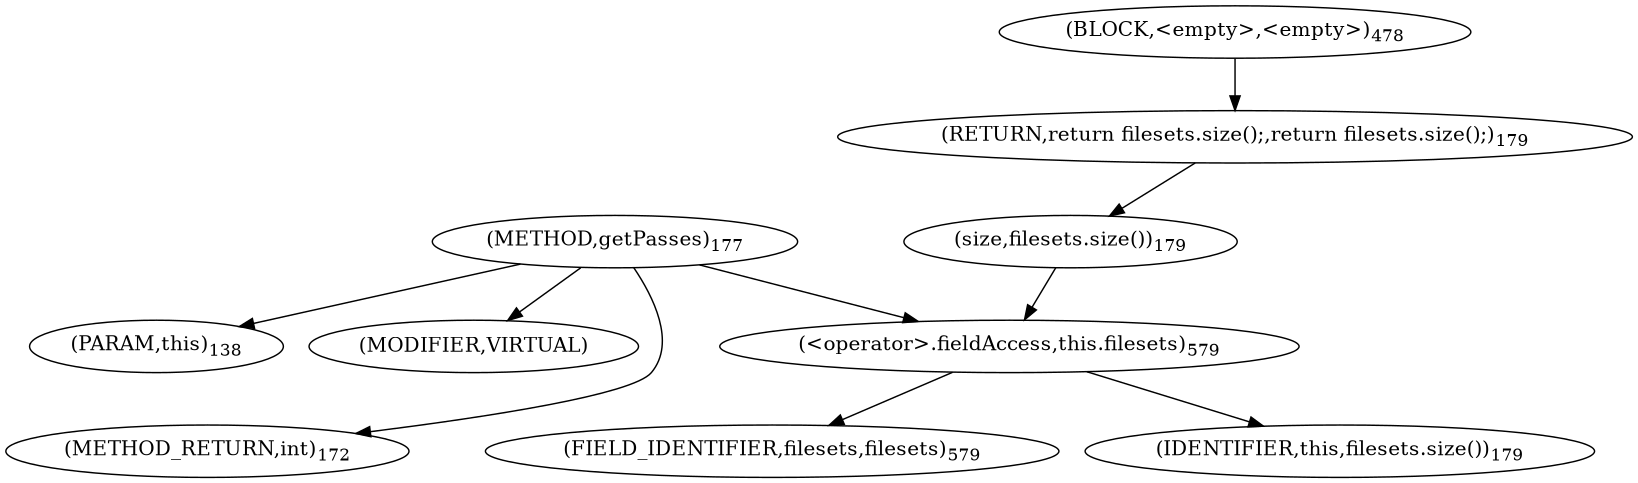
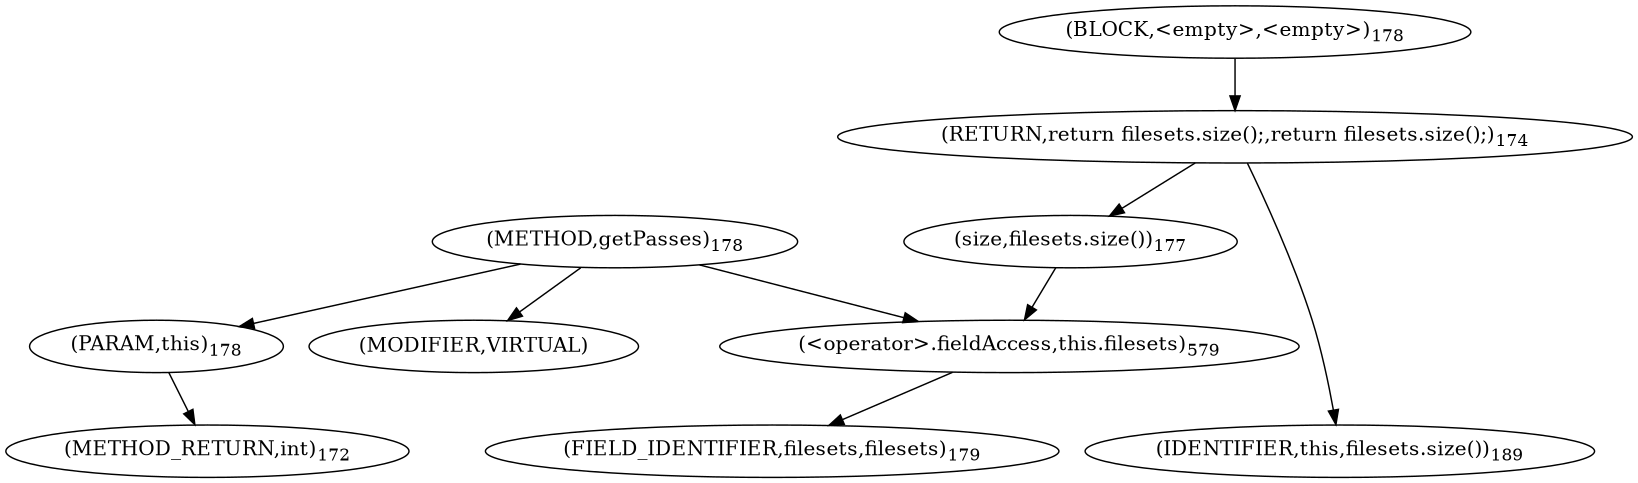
(1388, 30) -> (1388, 30)
(1512, 135) -> (1512, 135)
(727, 239) -> (727, 239)
(1170, 239) -> (1170, 239)
(226, 344) -> (226, 344)
(1168, 397) -> (1299, 283)
(569, 400) -> (179, 392)
(964, 449) -> (964, 449)
(1507, 449) -> (1507, 449)
